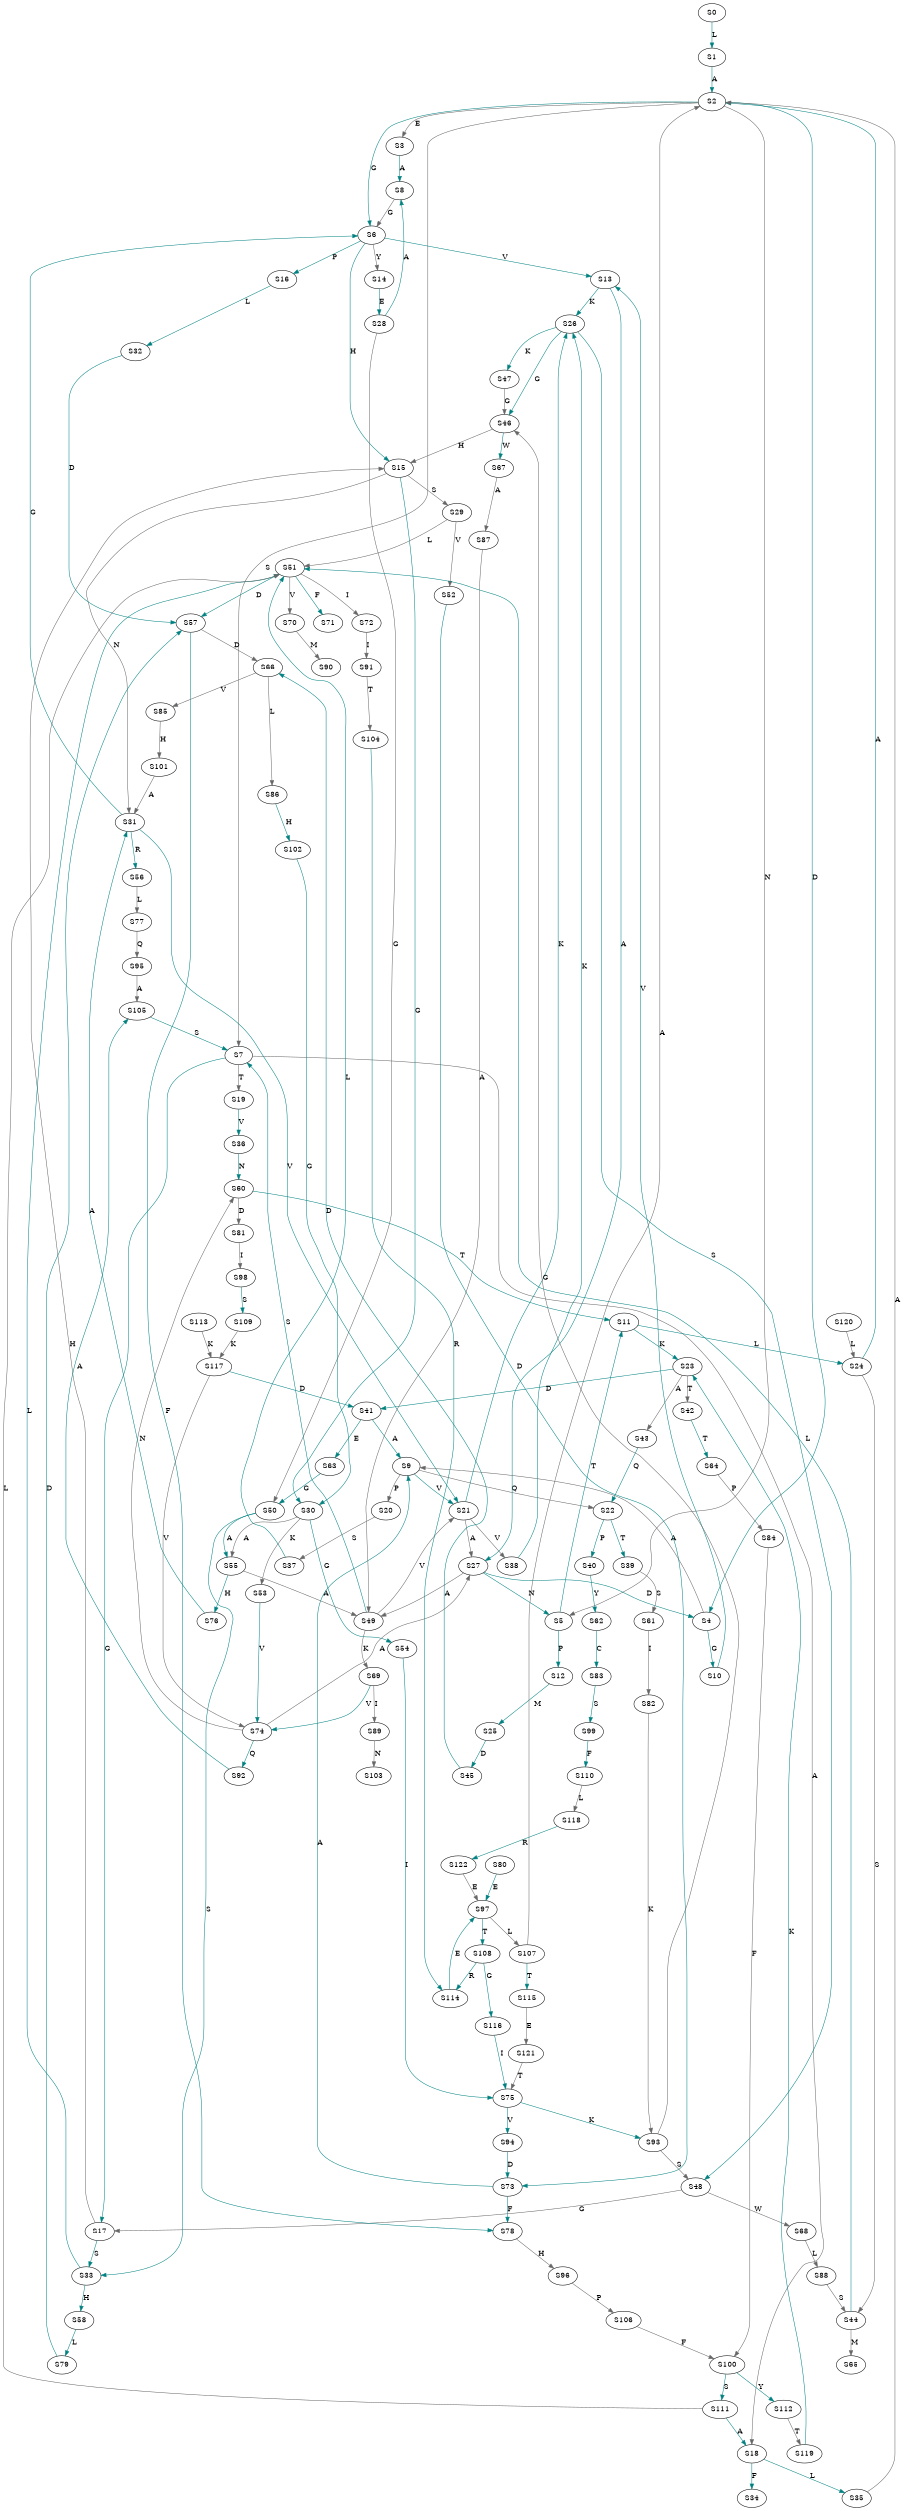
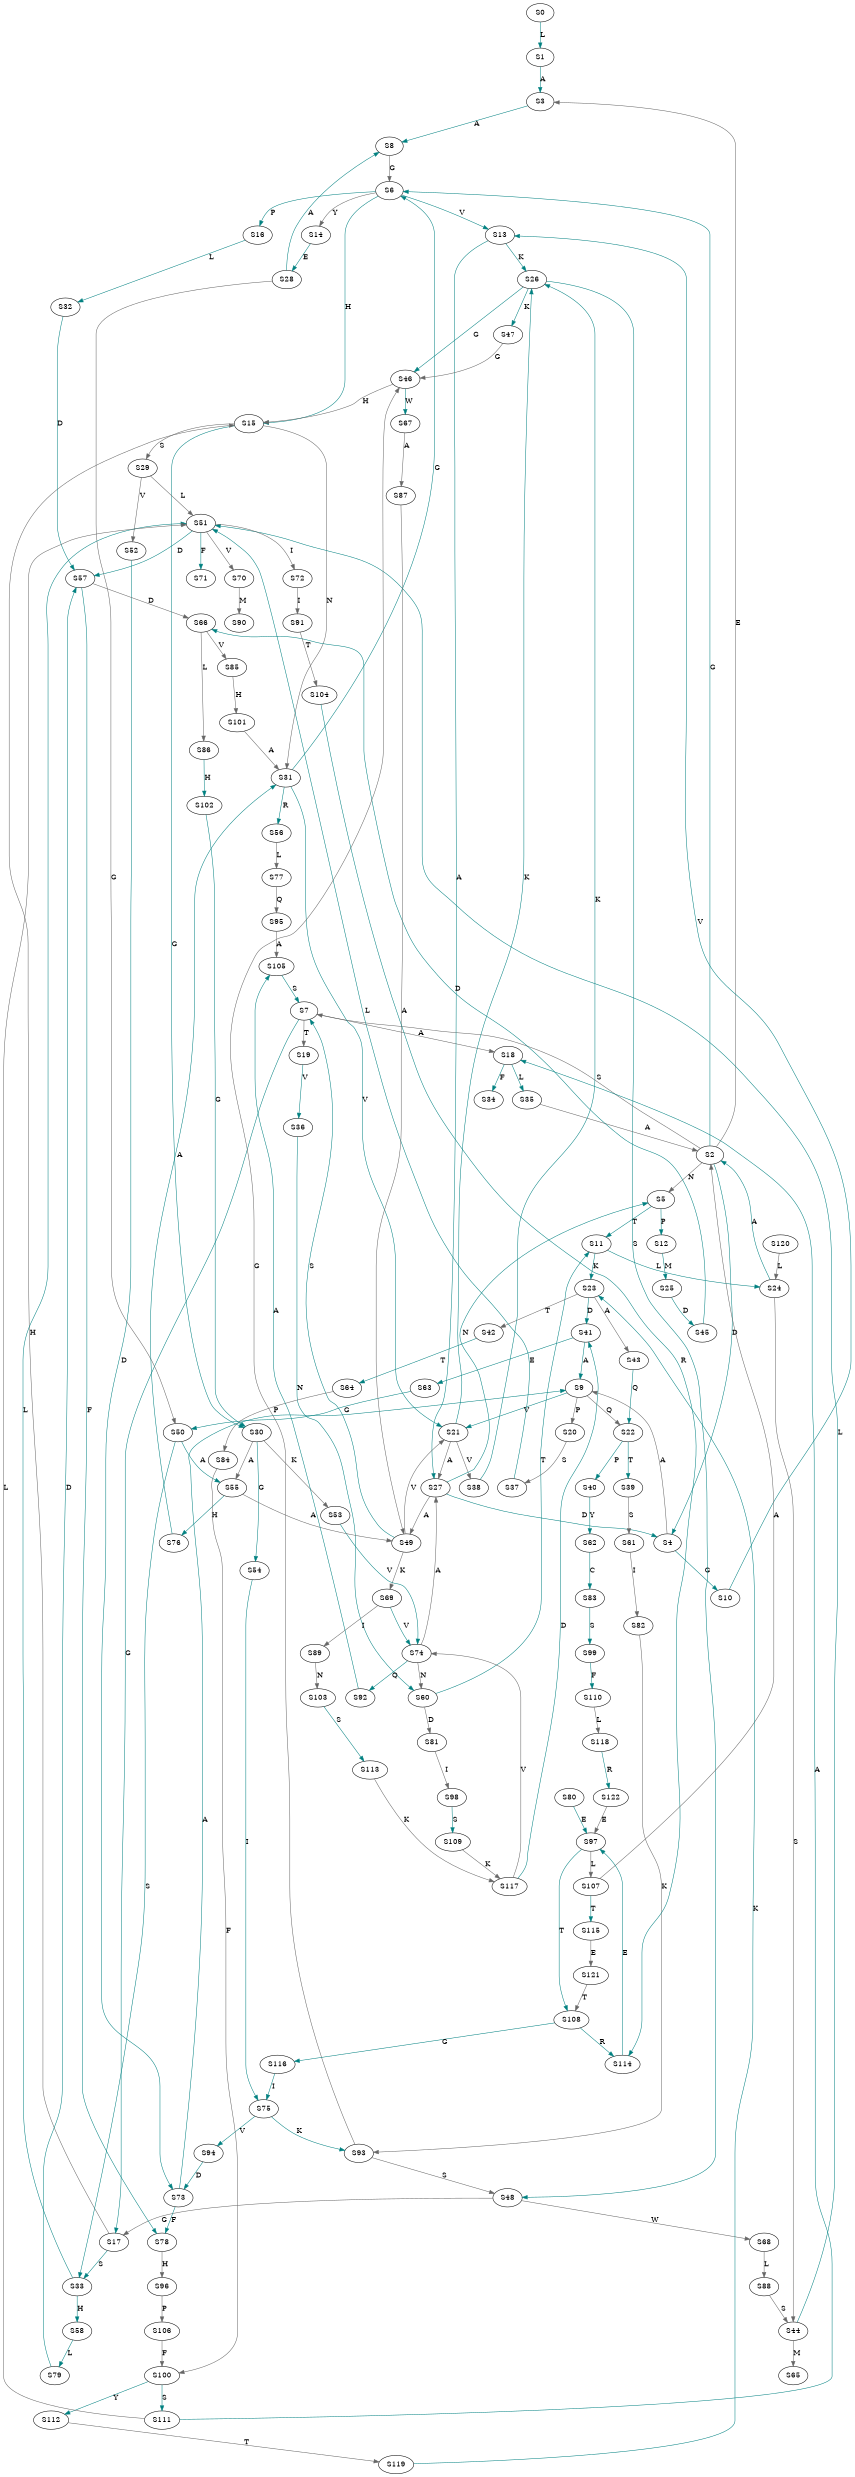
(712, 77) -> (540, 77)
none -> (342, 1732)
(518, 2074) -> (582, 1995)
